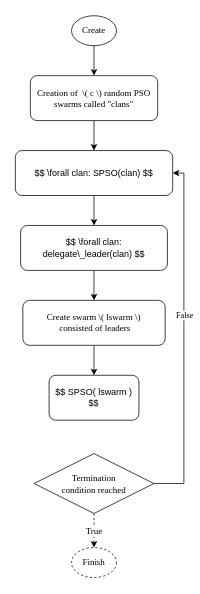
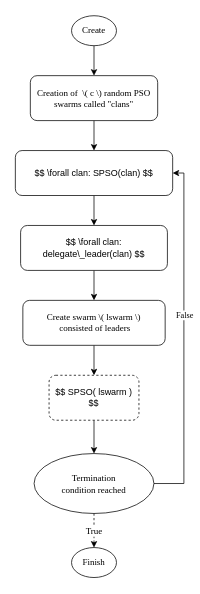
(94, 398) -> (94, 398)
none -> (94, 447)
(94, 484) -> (94, 484)
(94, 563) -> (94, 563)
